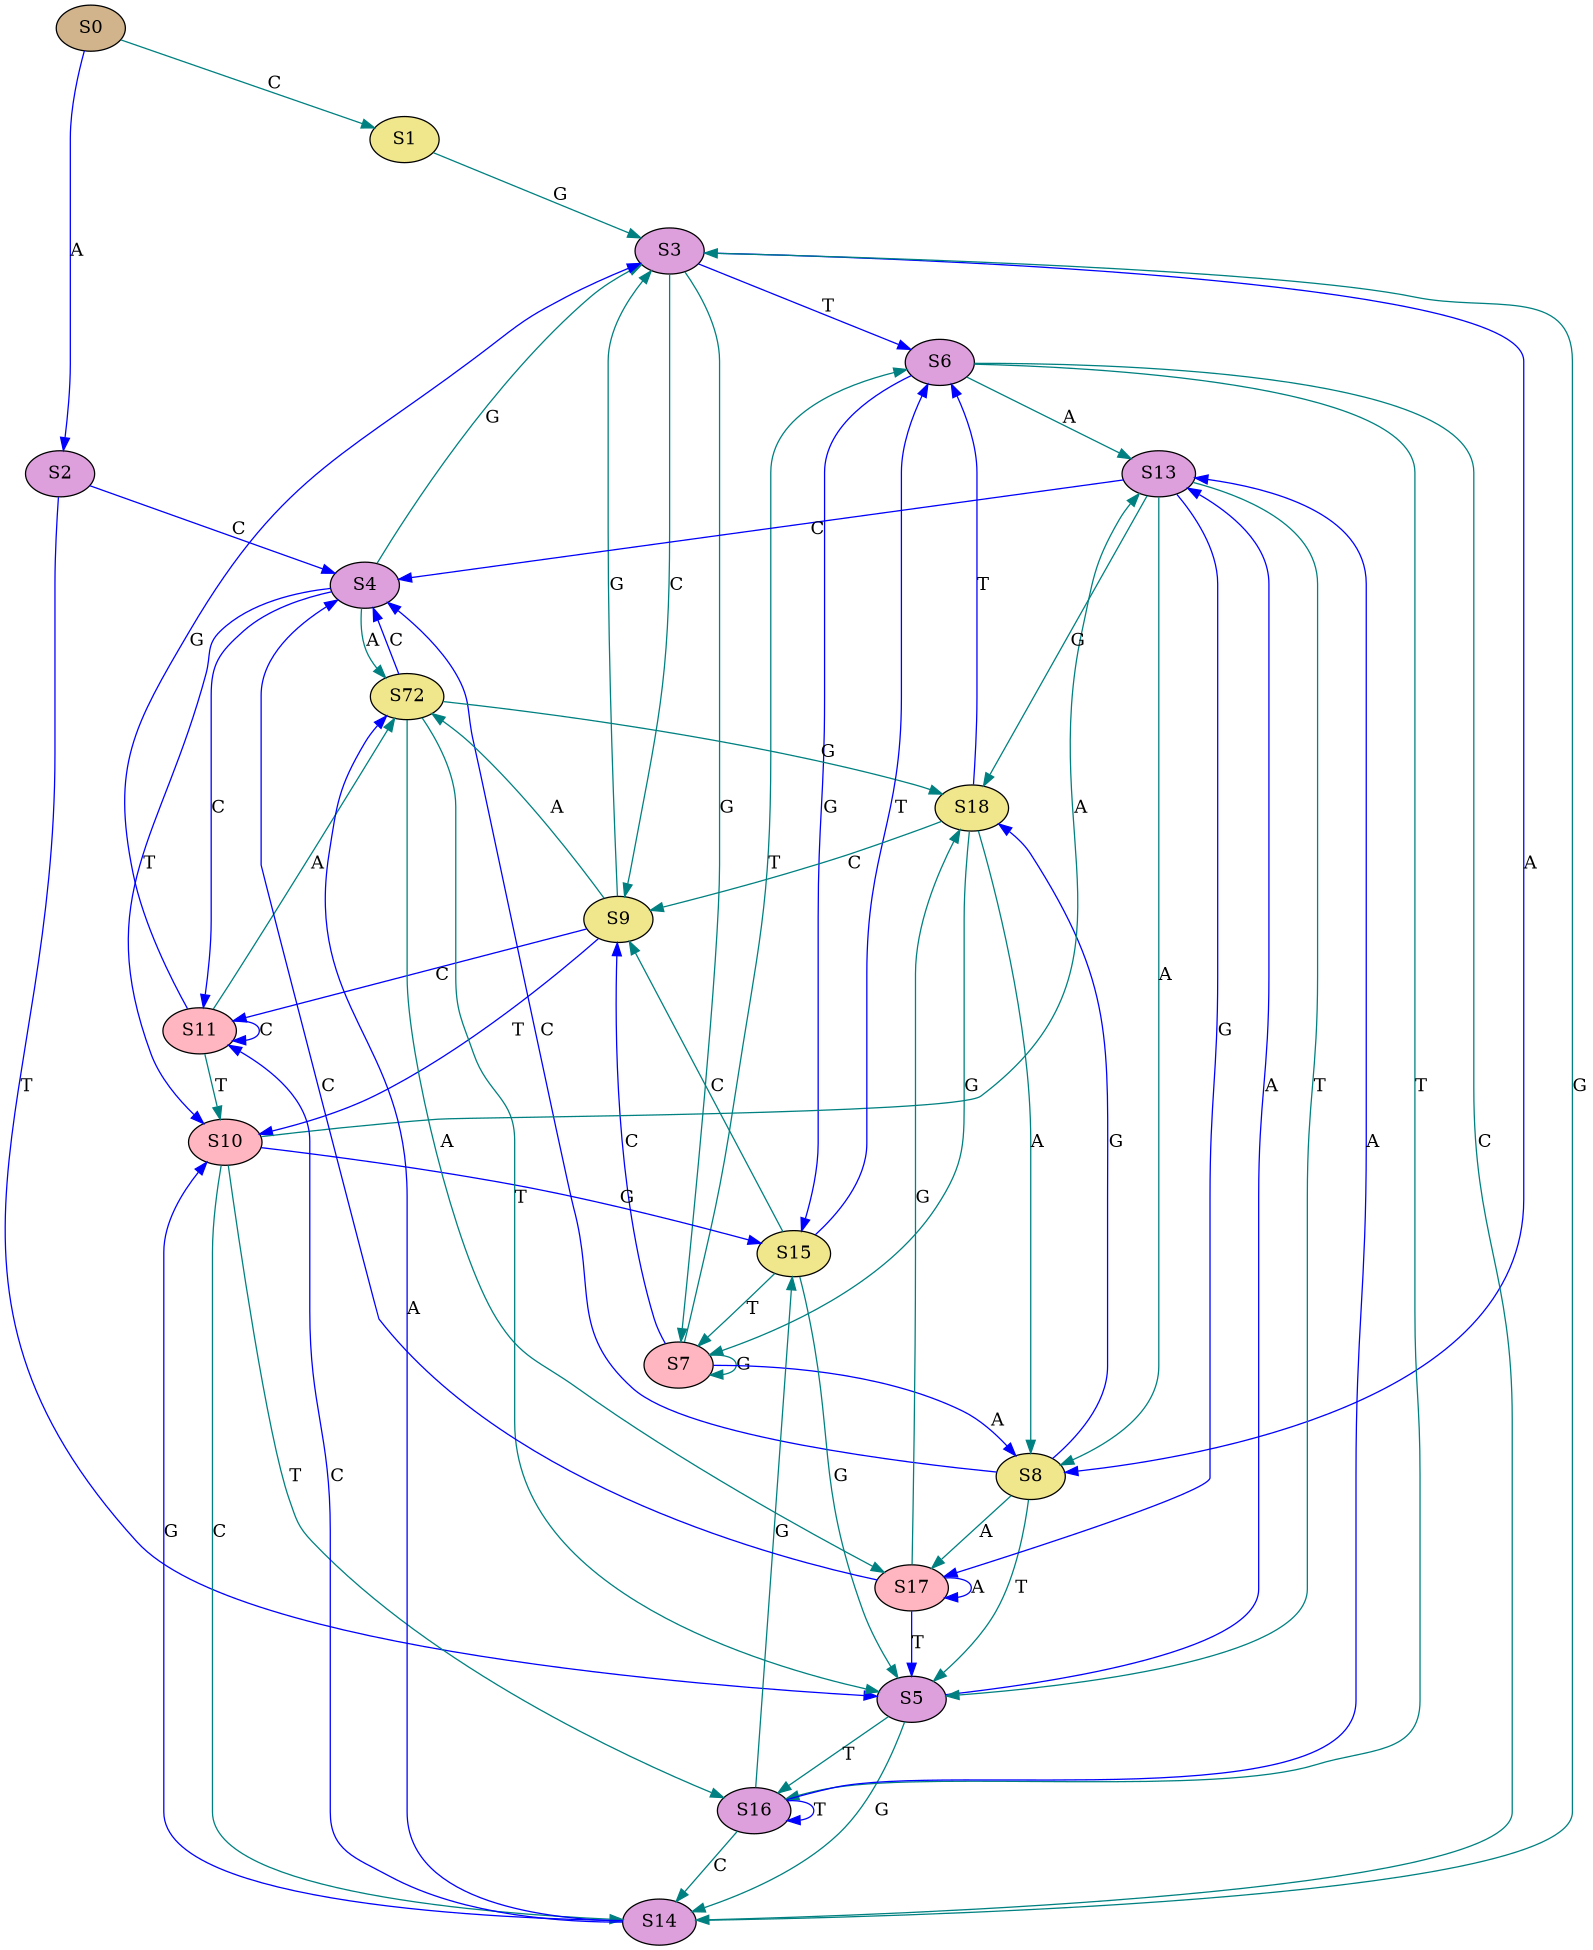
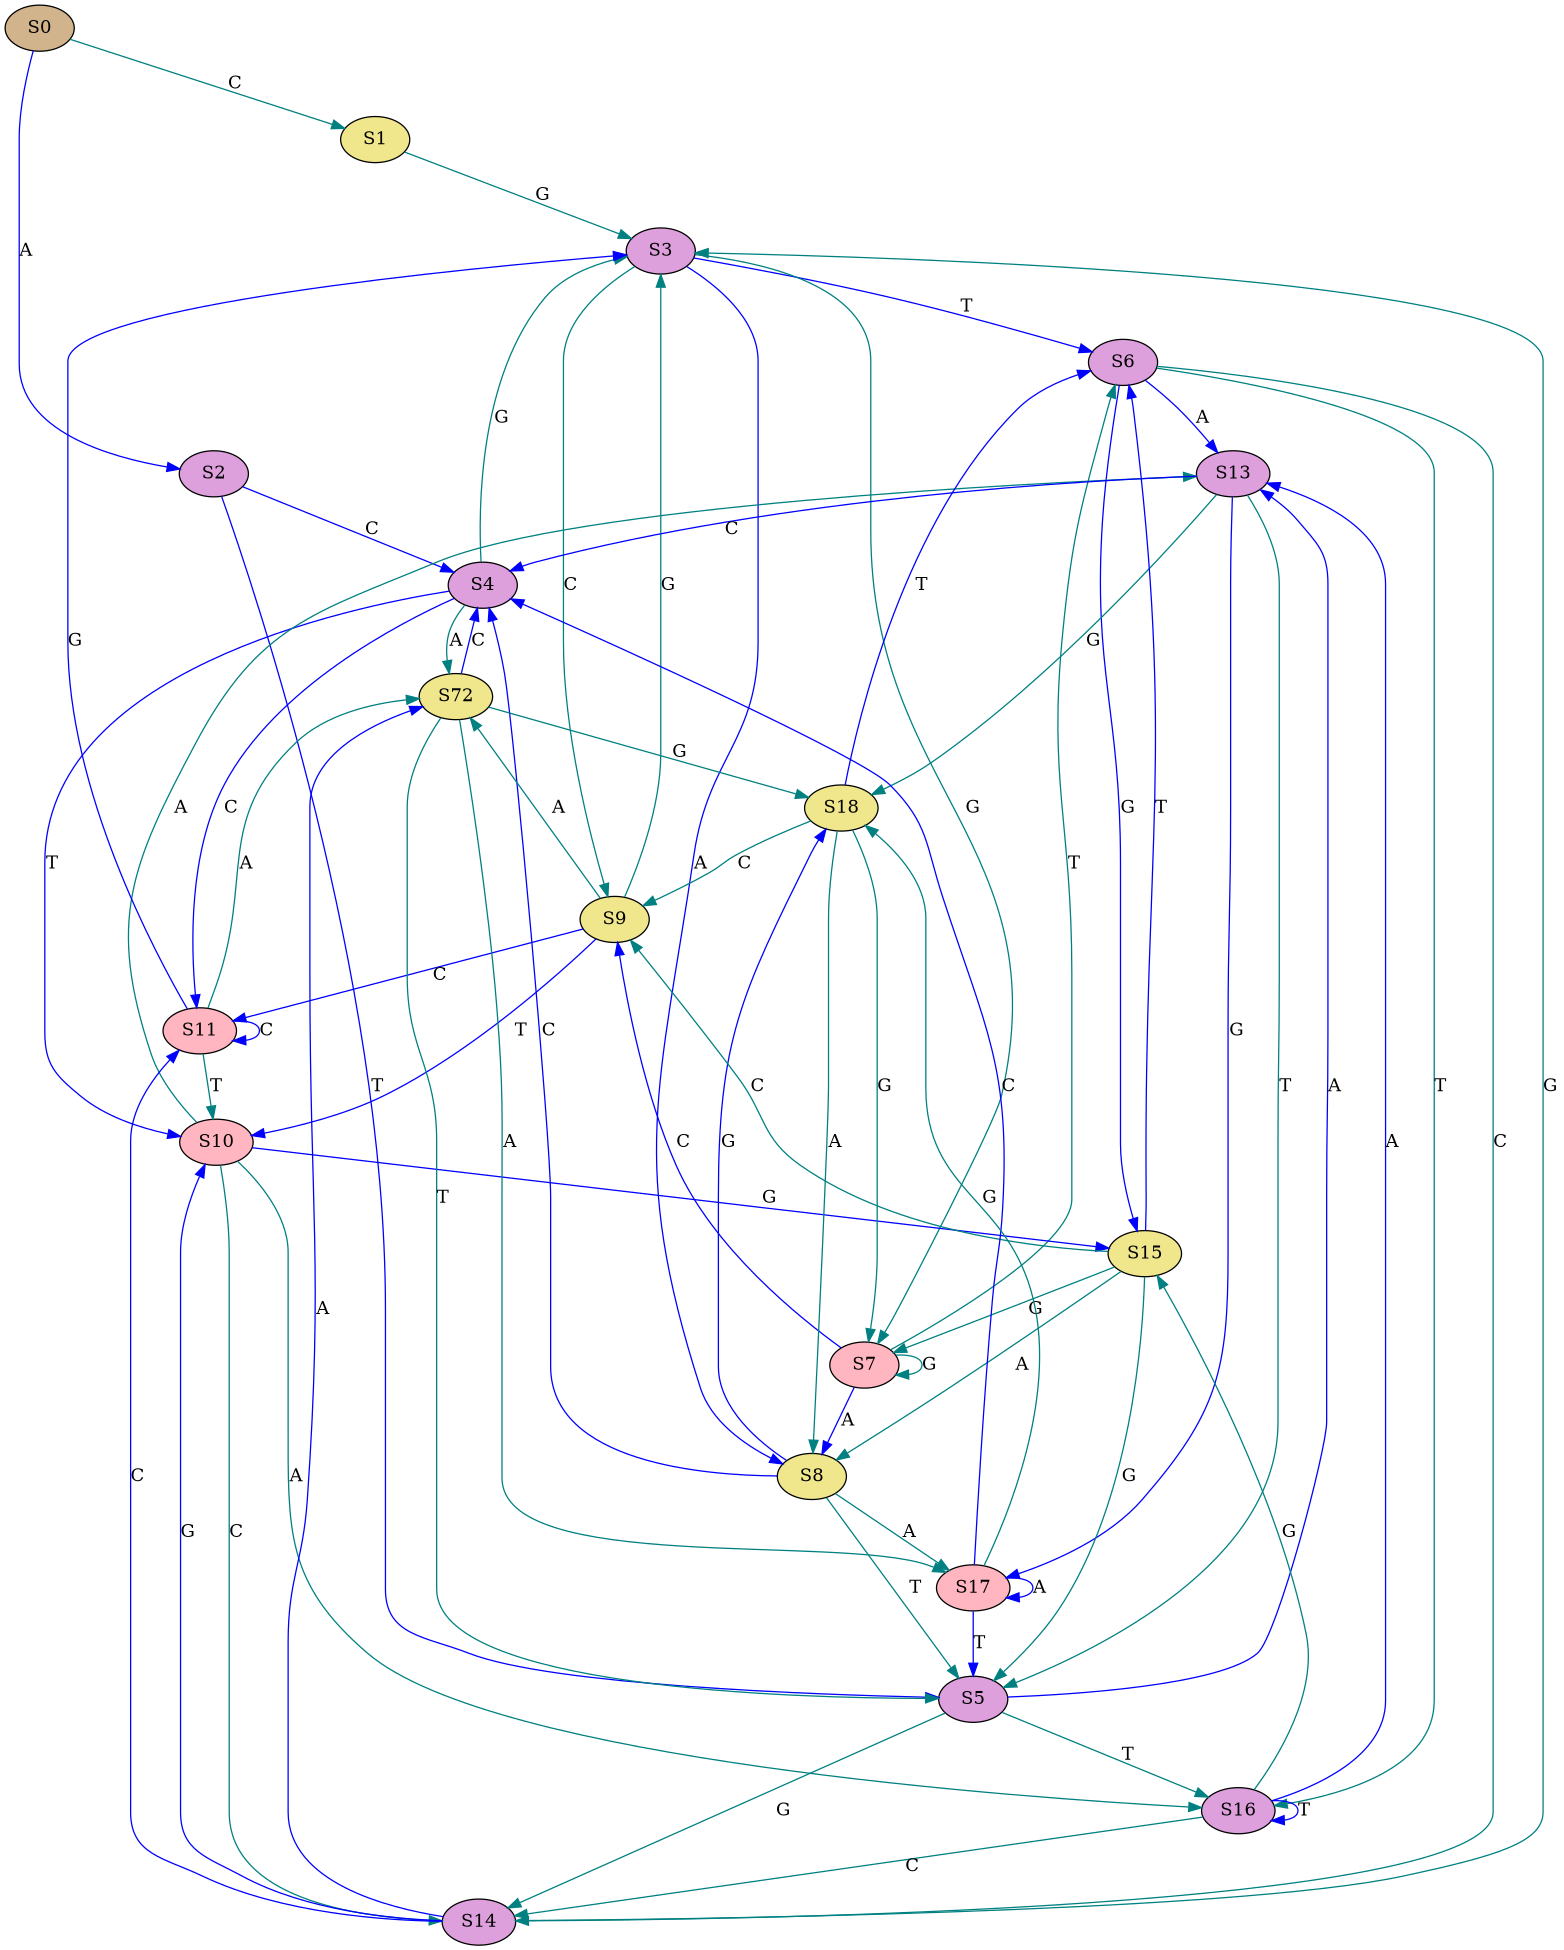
(1043, 415) -> (1179, 410)
(1159, 999) -> (978, 1369)
(753, 1309) -> (1036, 1309)
(296, 1476) -> (296, 1476)
